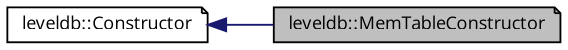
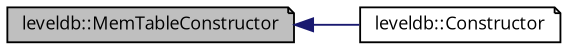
(250, 25) -> (336, 25)
